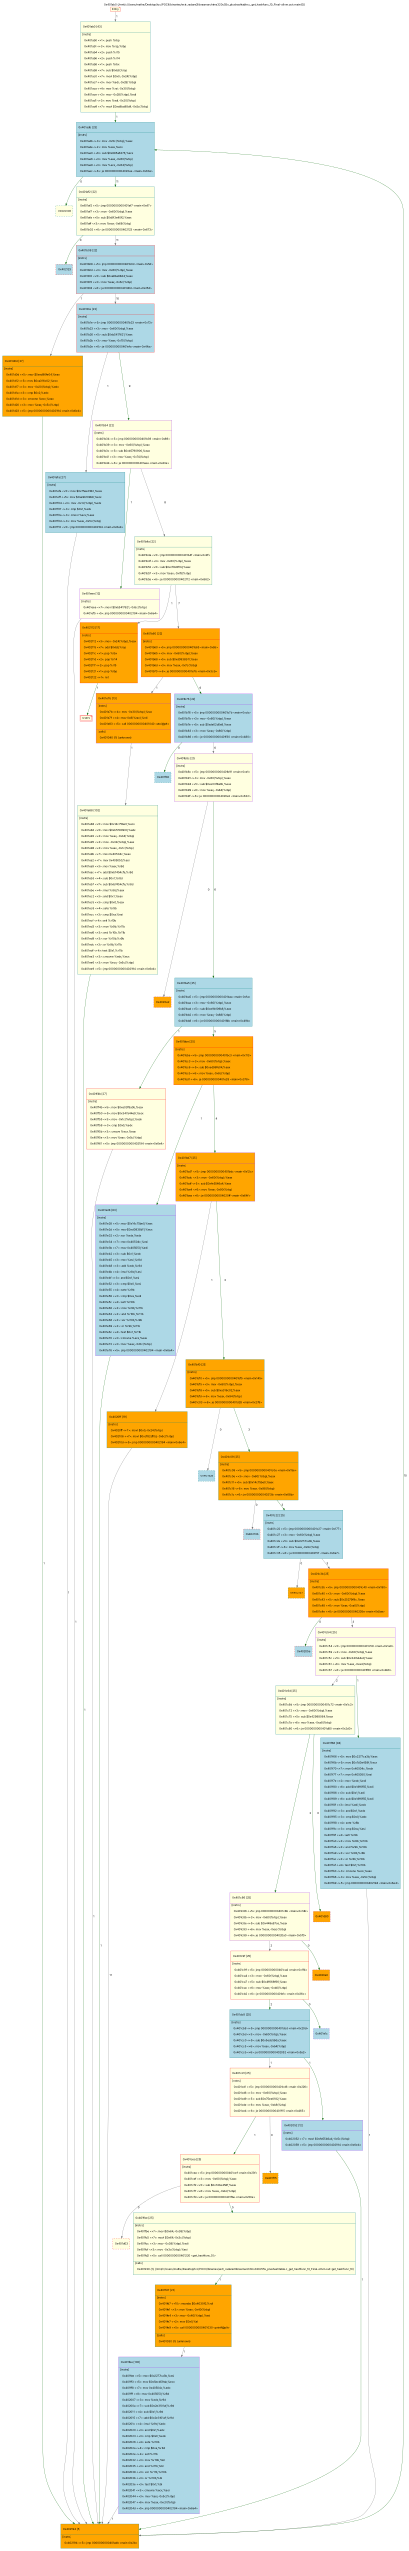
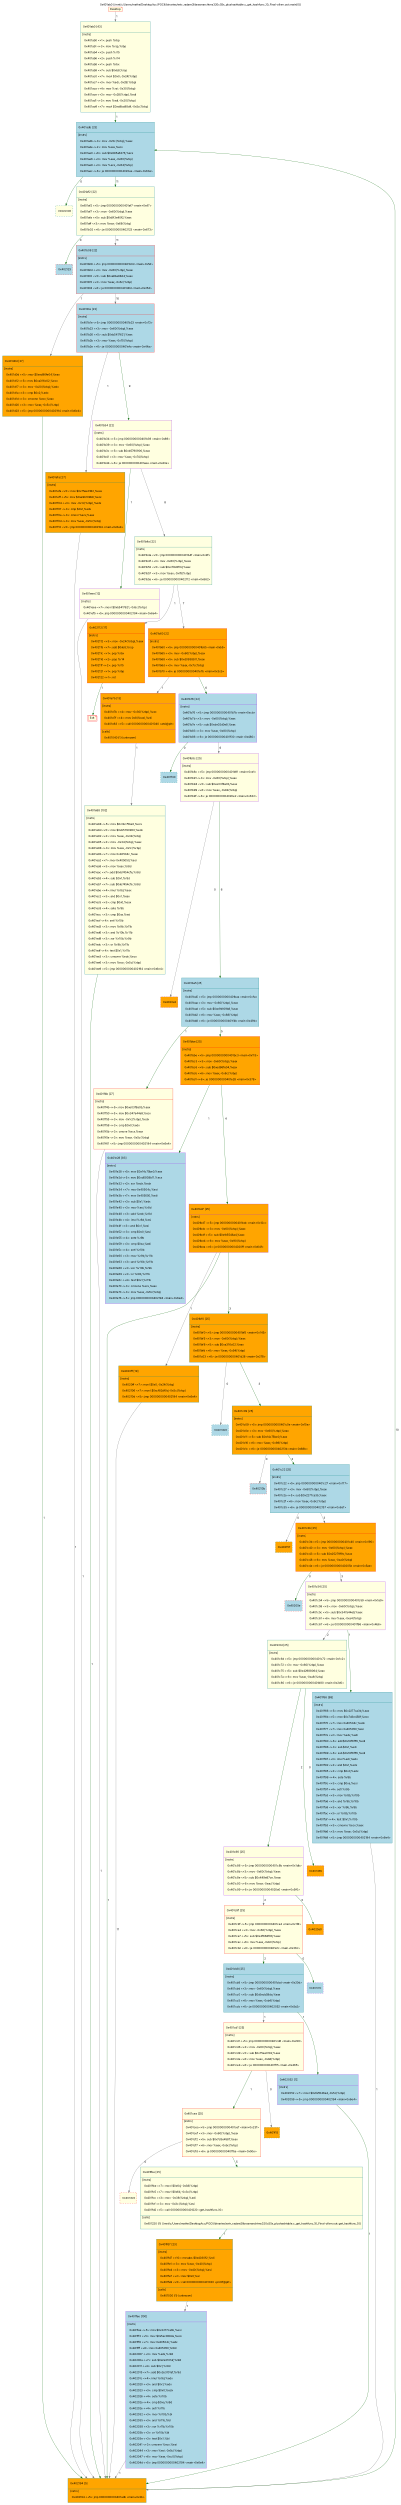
(115, 9) -> (115, 9)
(85, 502) -> (85, 502)
(86, 718) -> (92, 718)
(100, 1938) -> (107, 1831)
